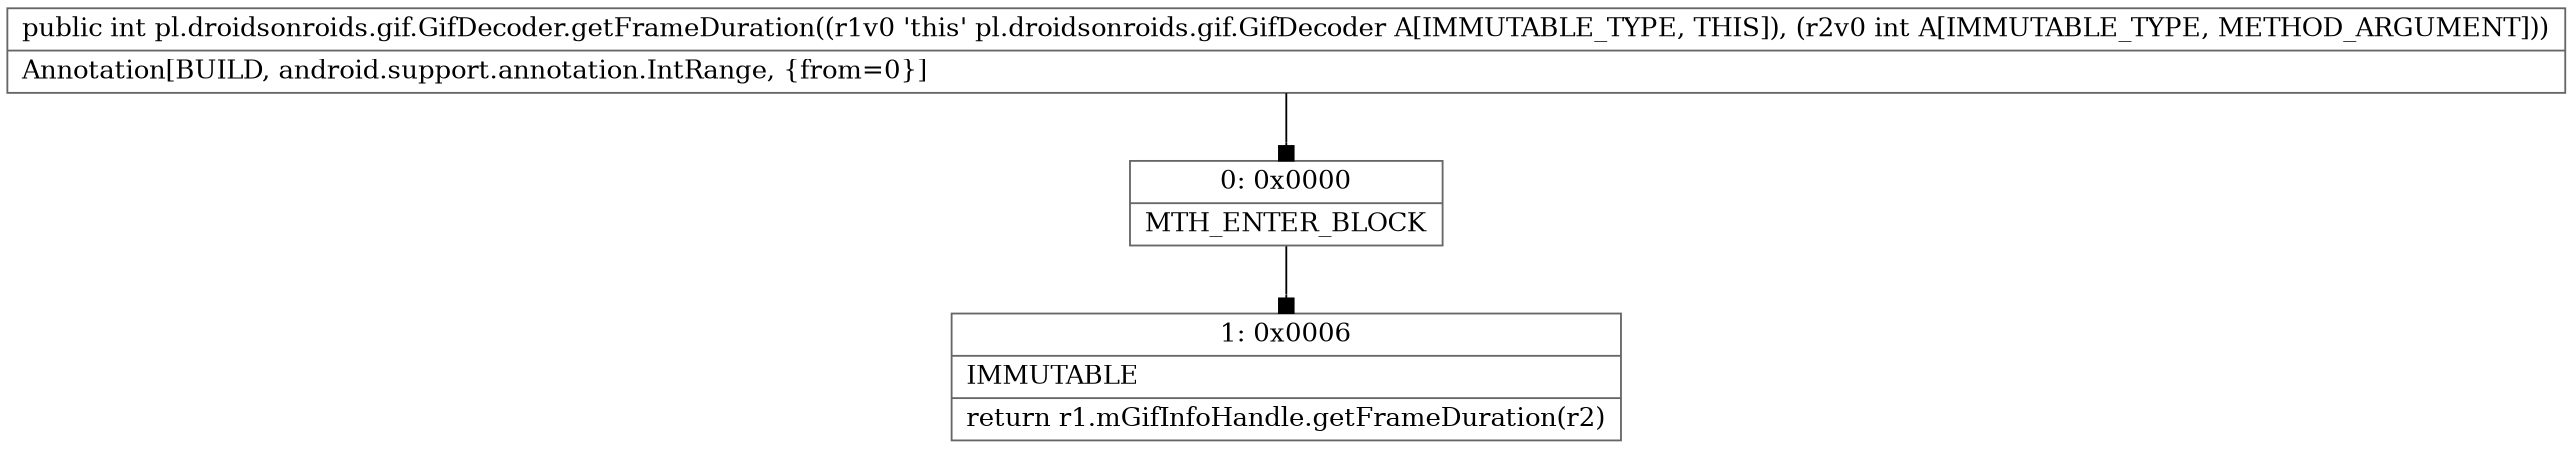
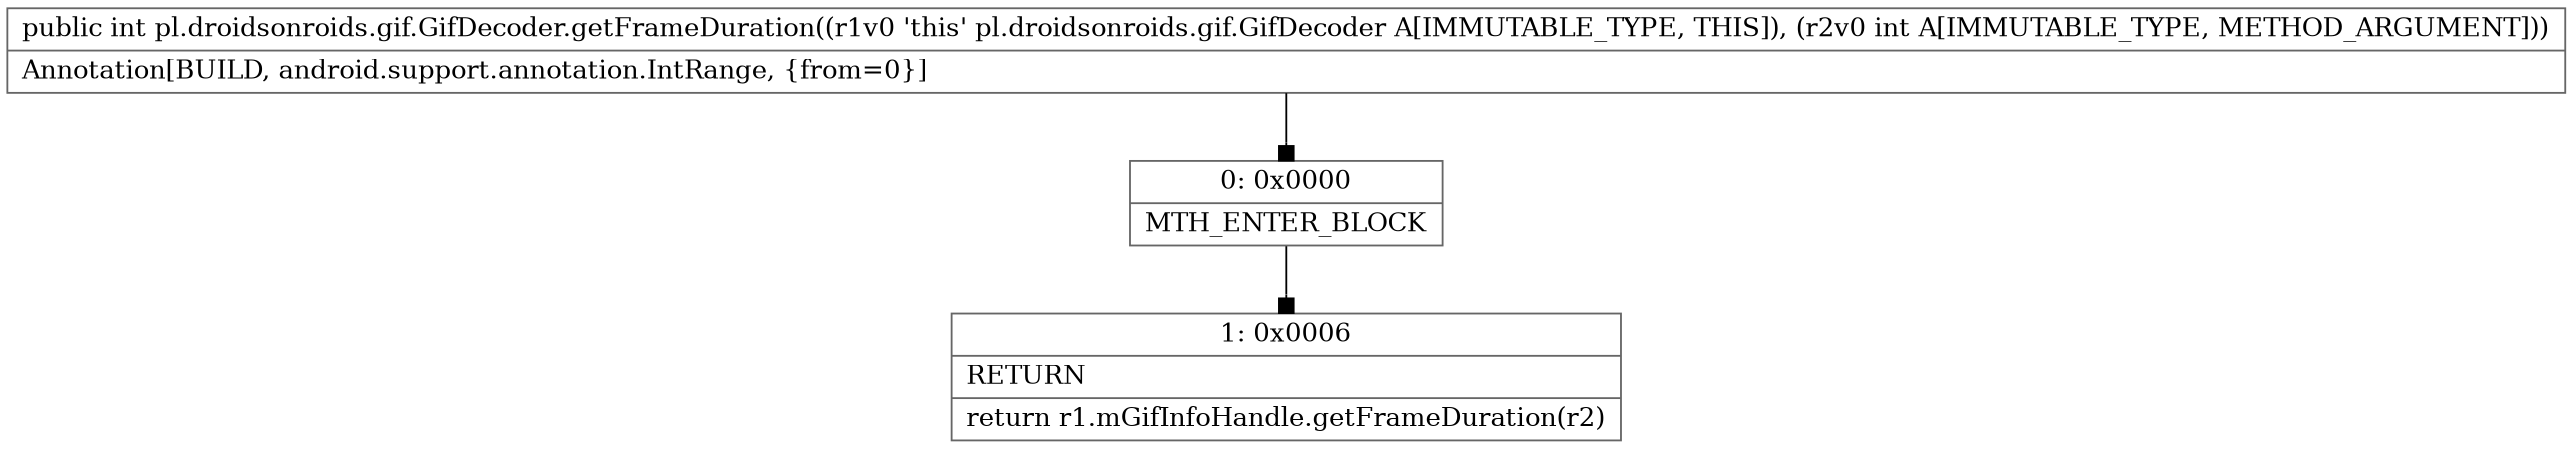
(1053, 376) -> (1026, 376)
